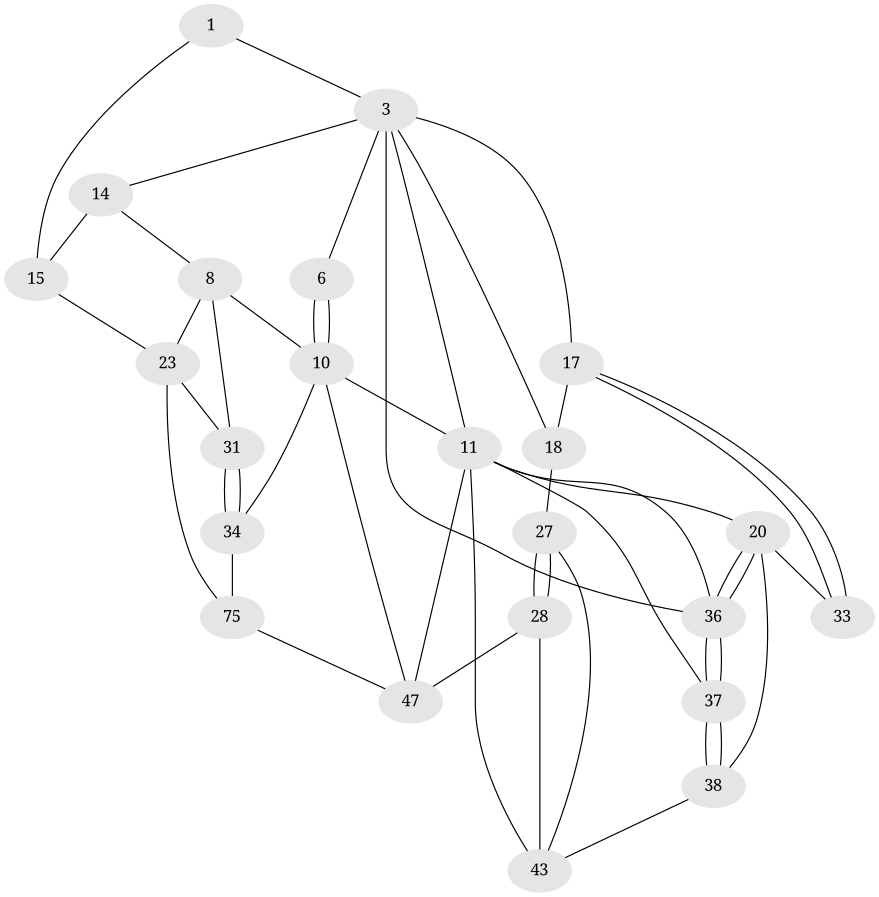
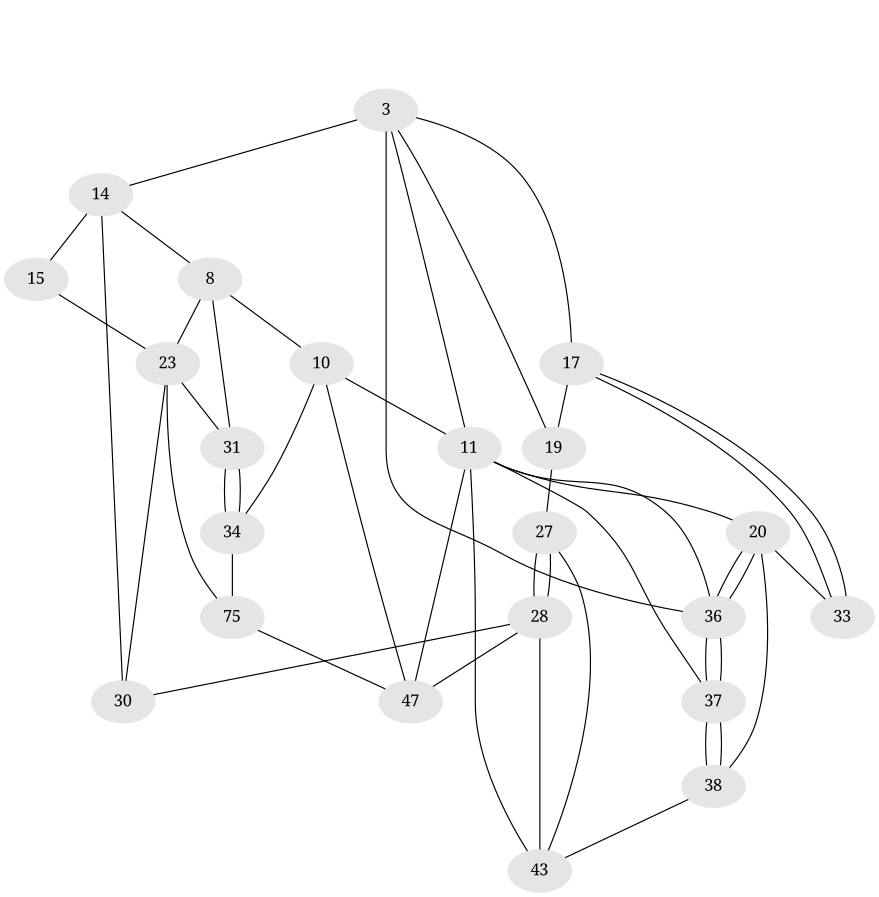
(211, 26) -> none
(322, 279) -> none
(554, 448) -> (554, 448)
none -> (123, 702)
